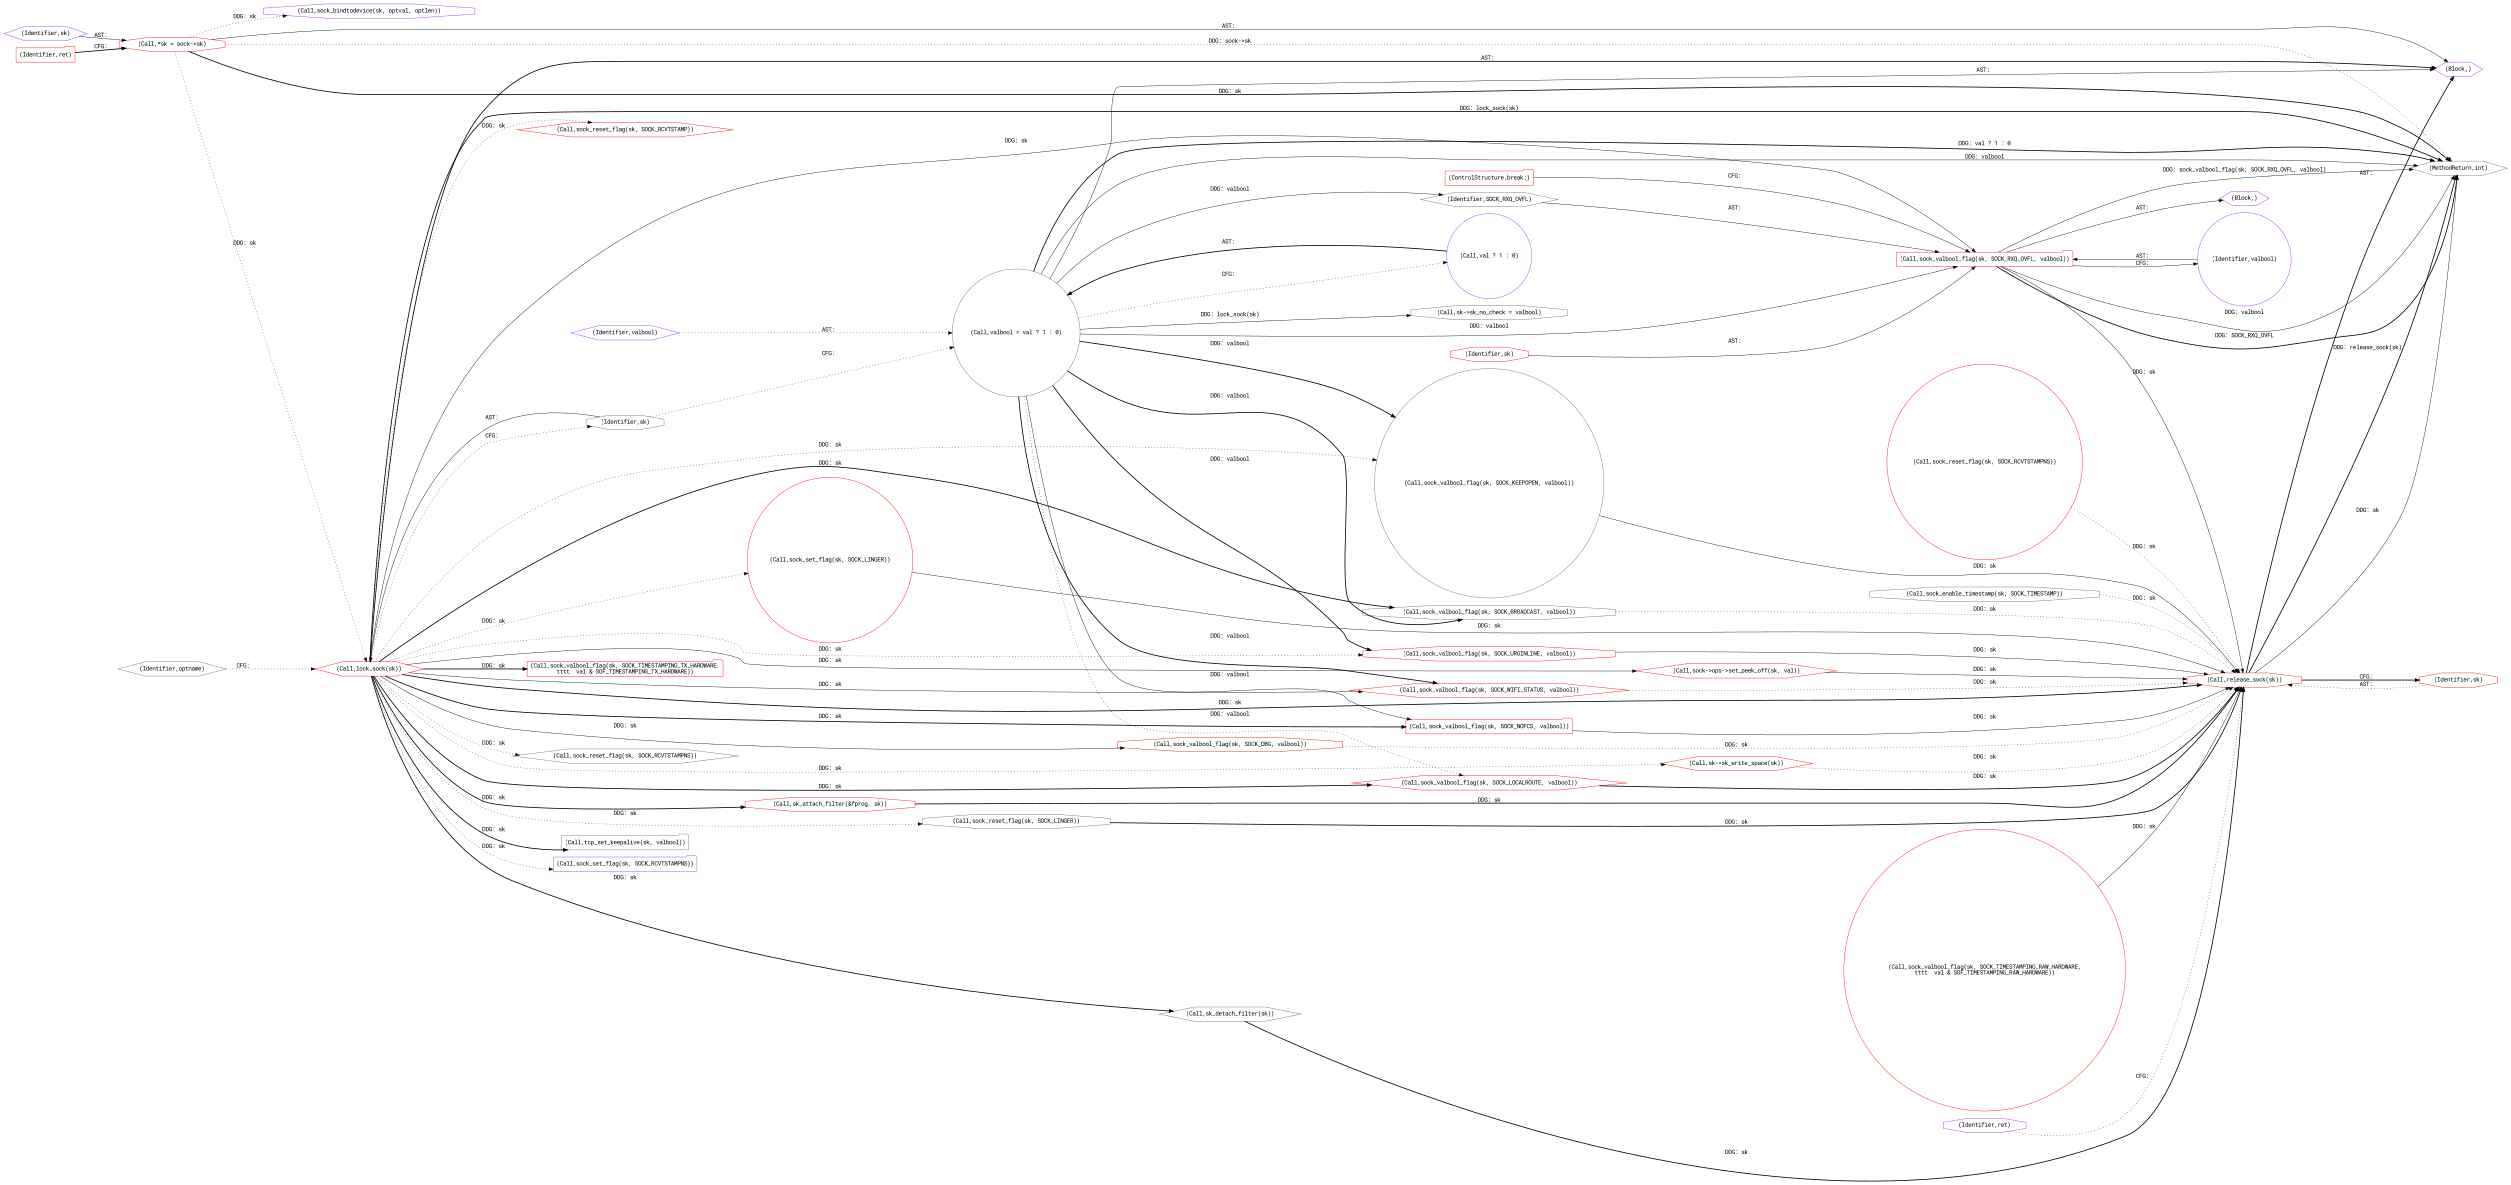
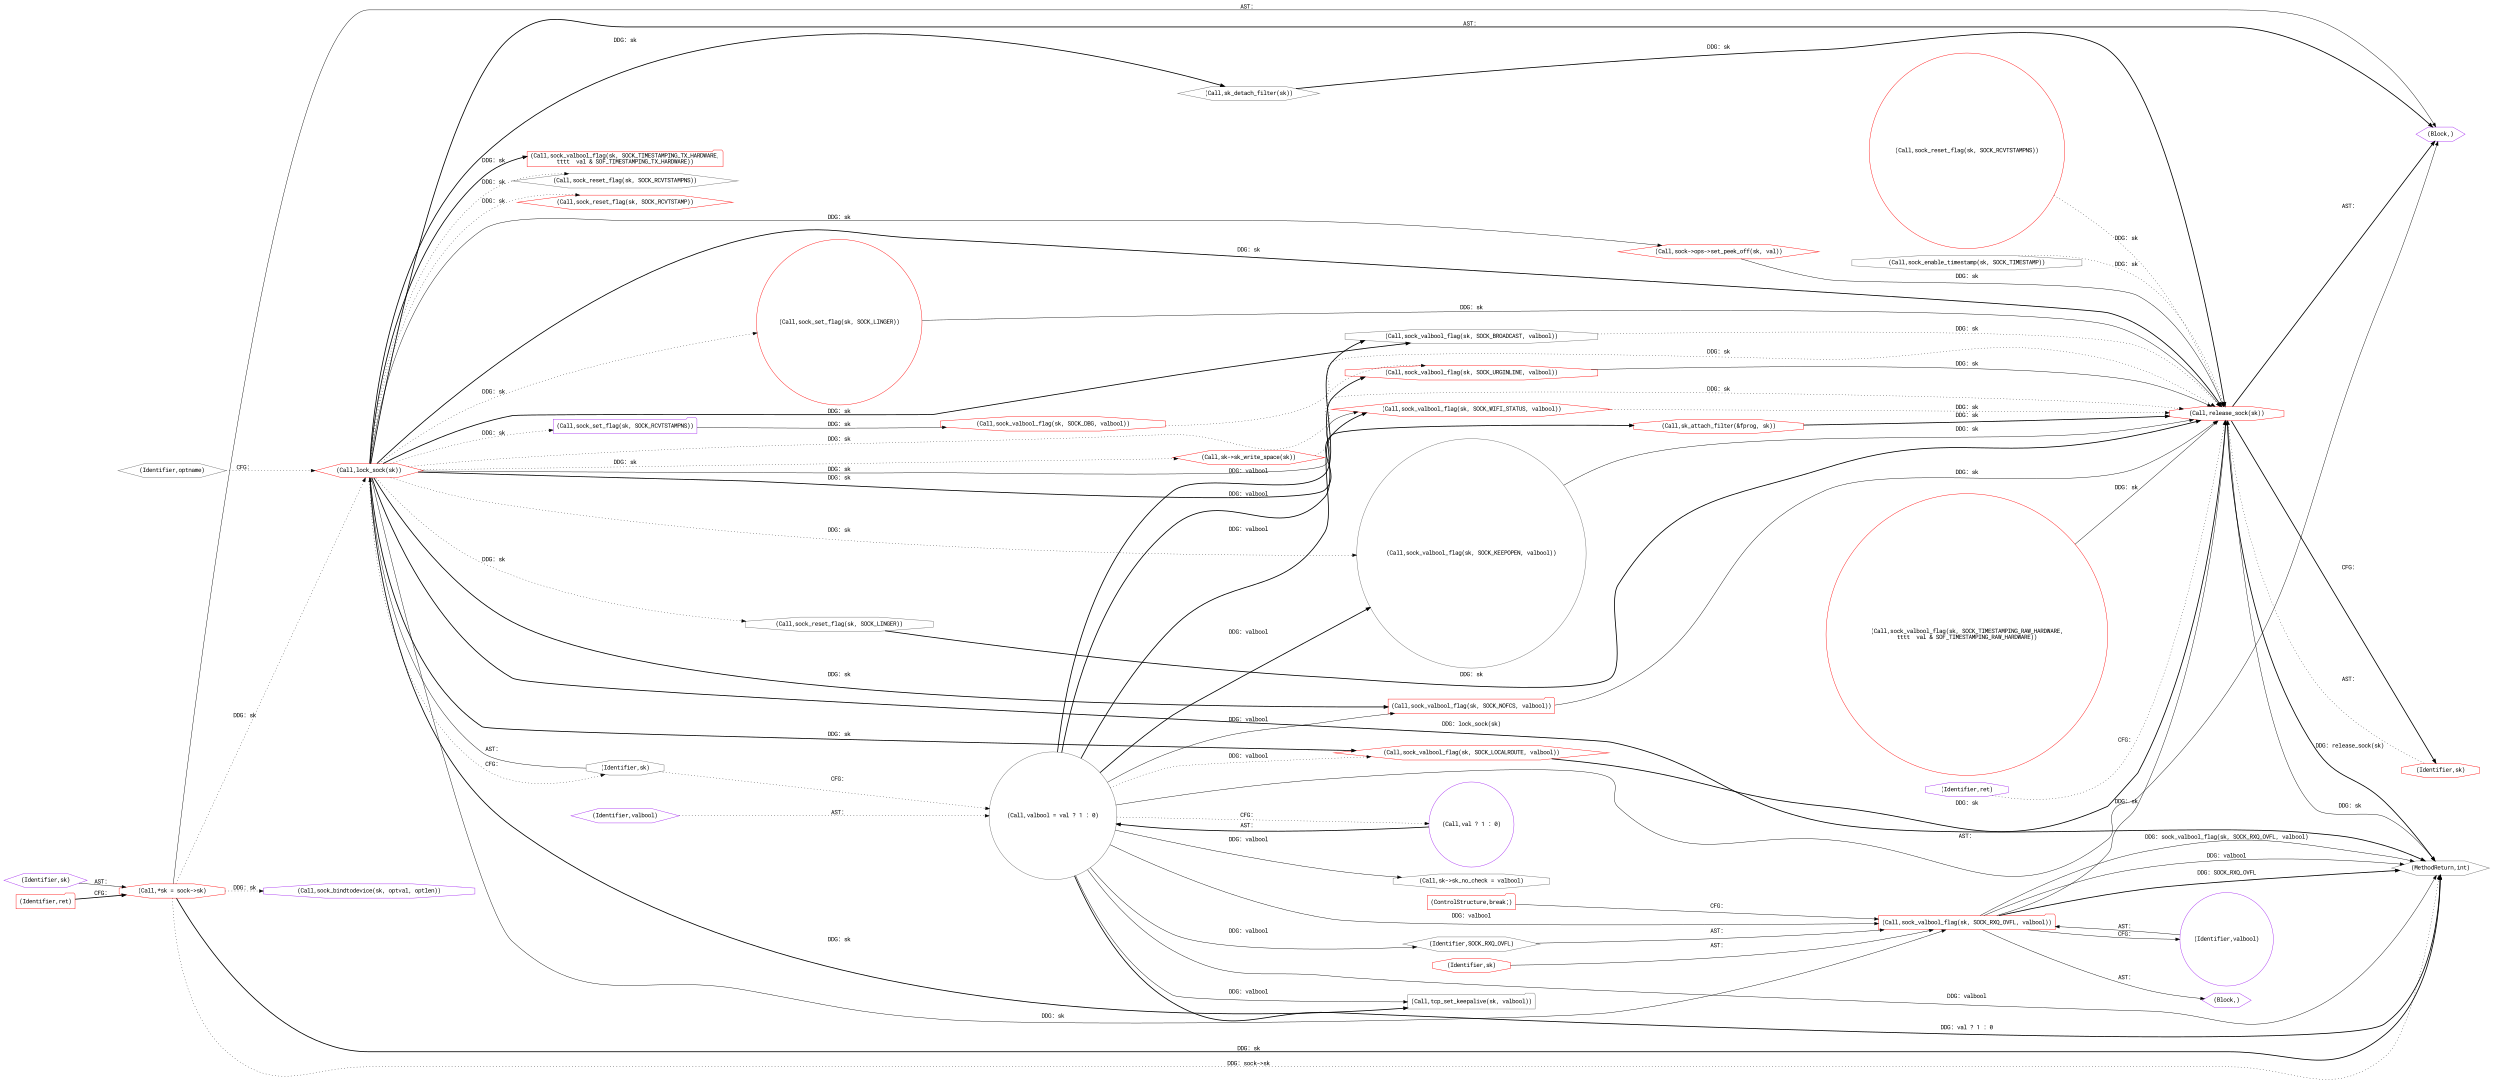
(1230, 315) -> (1249, 840)
(744, 745) -> (820, 428)
none -> (1210, 999)
